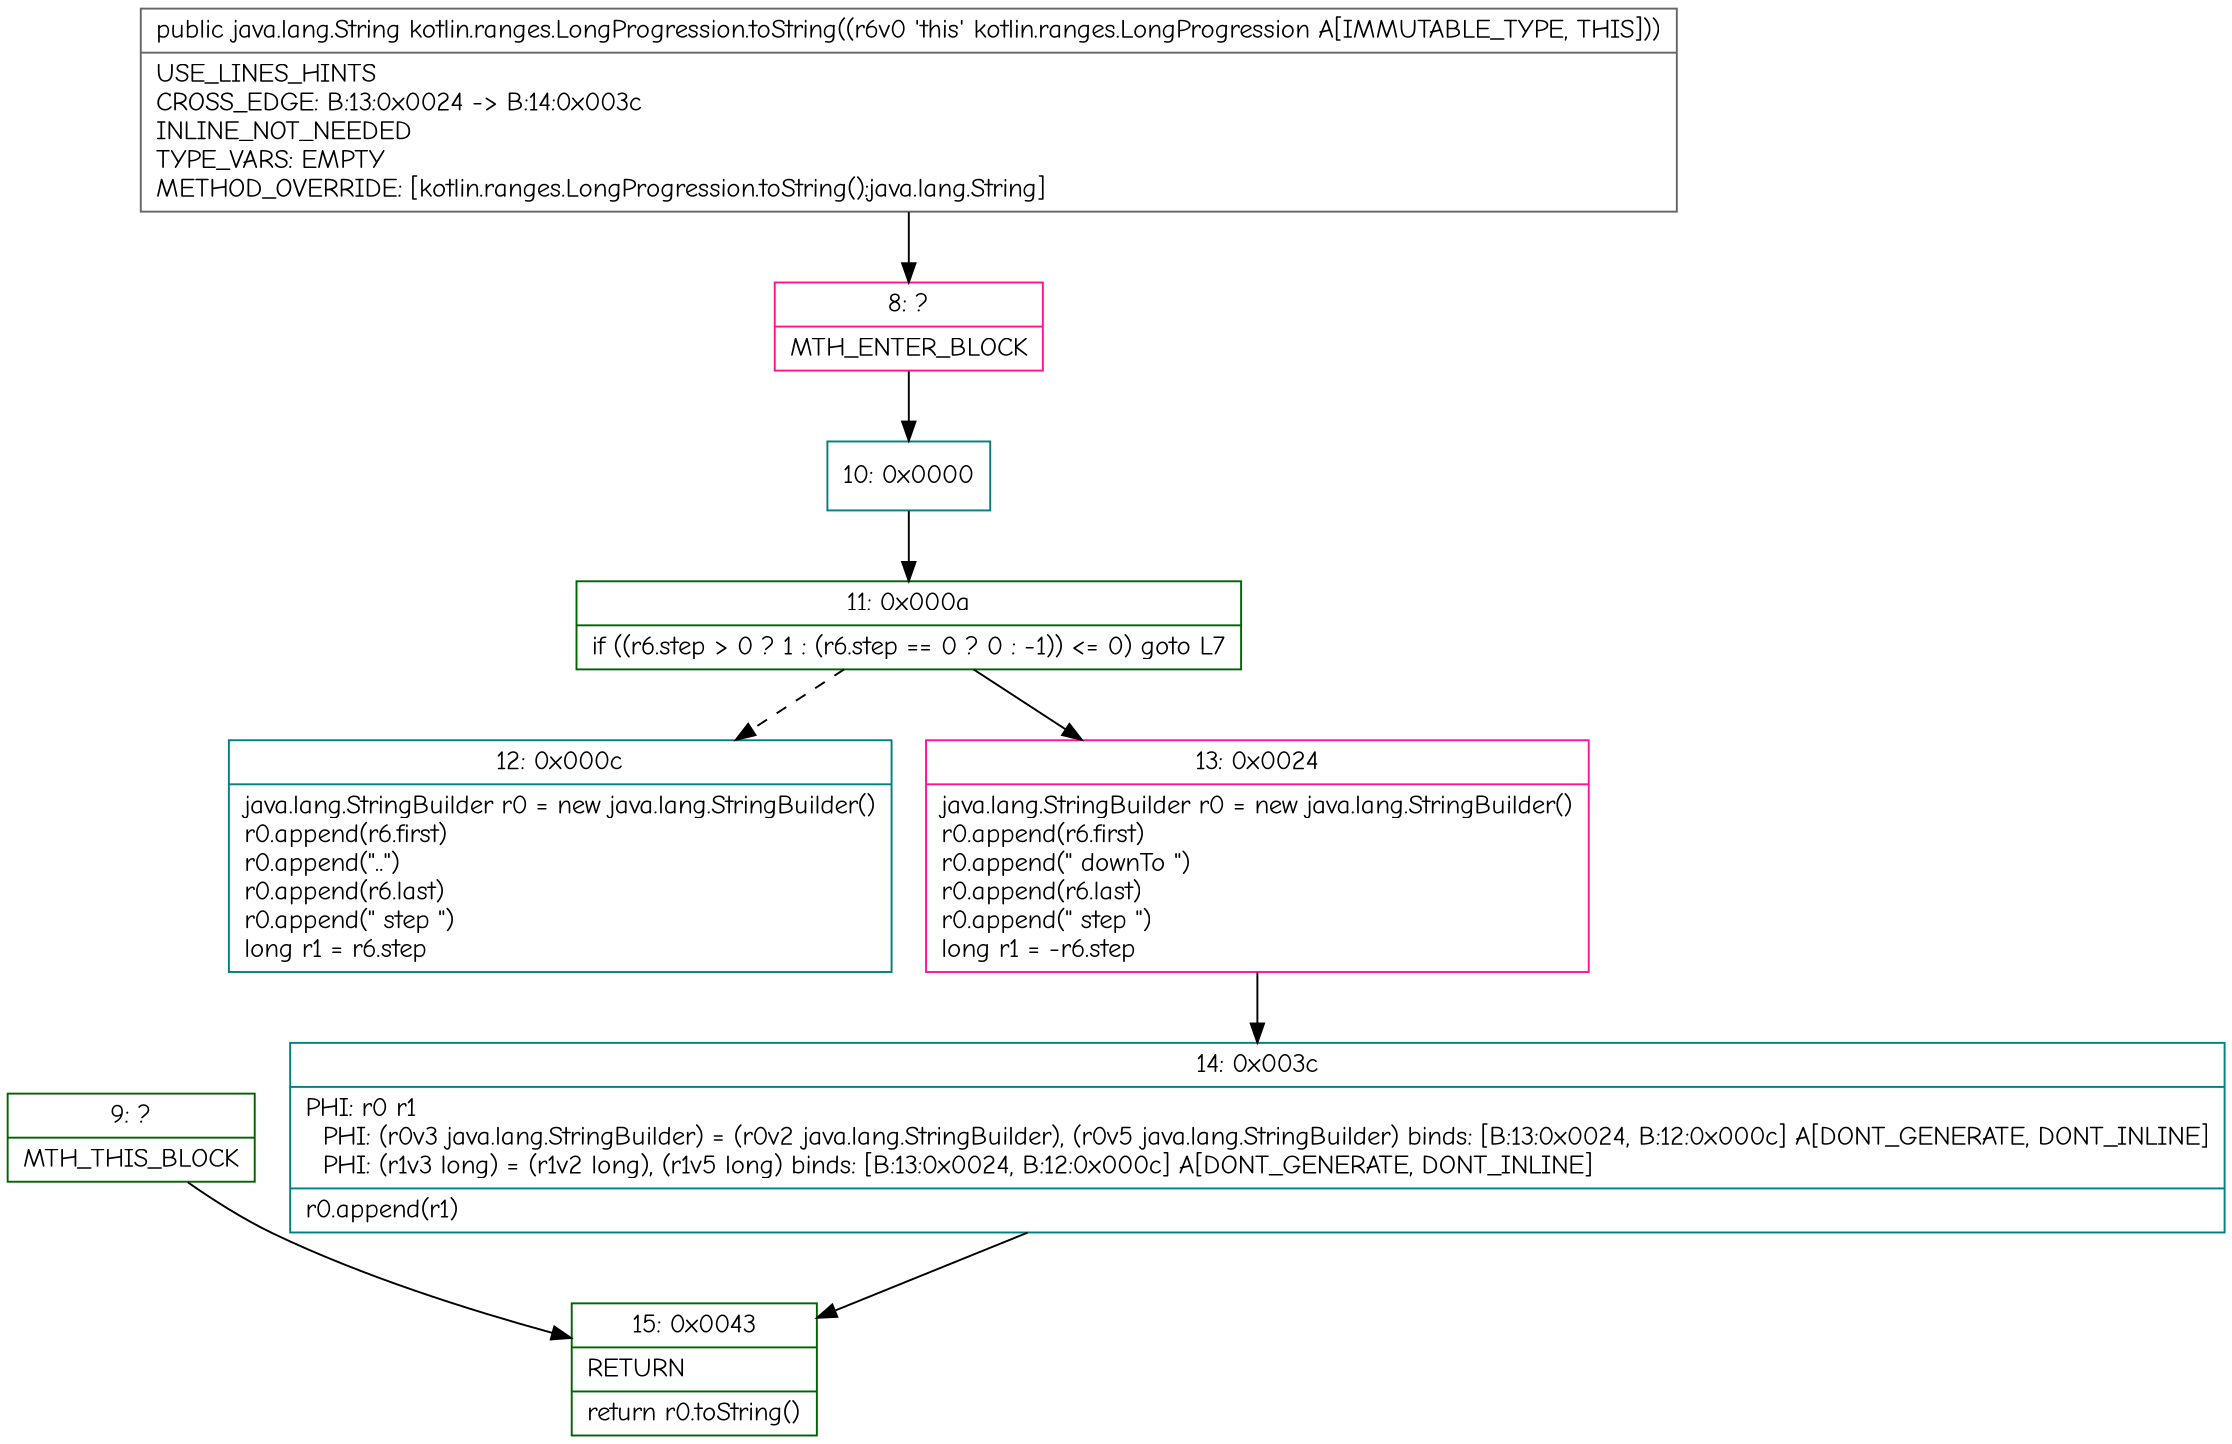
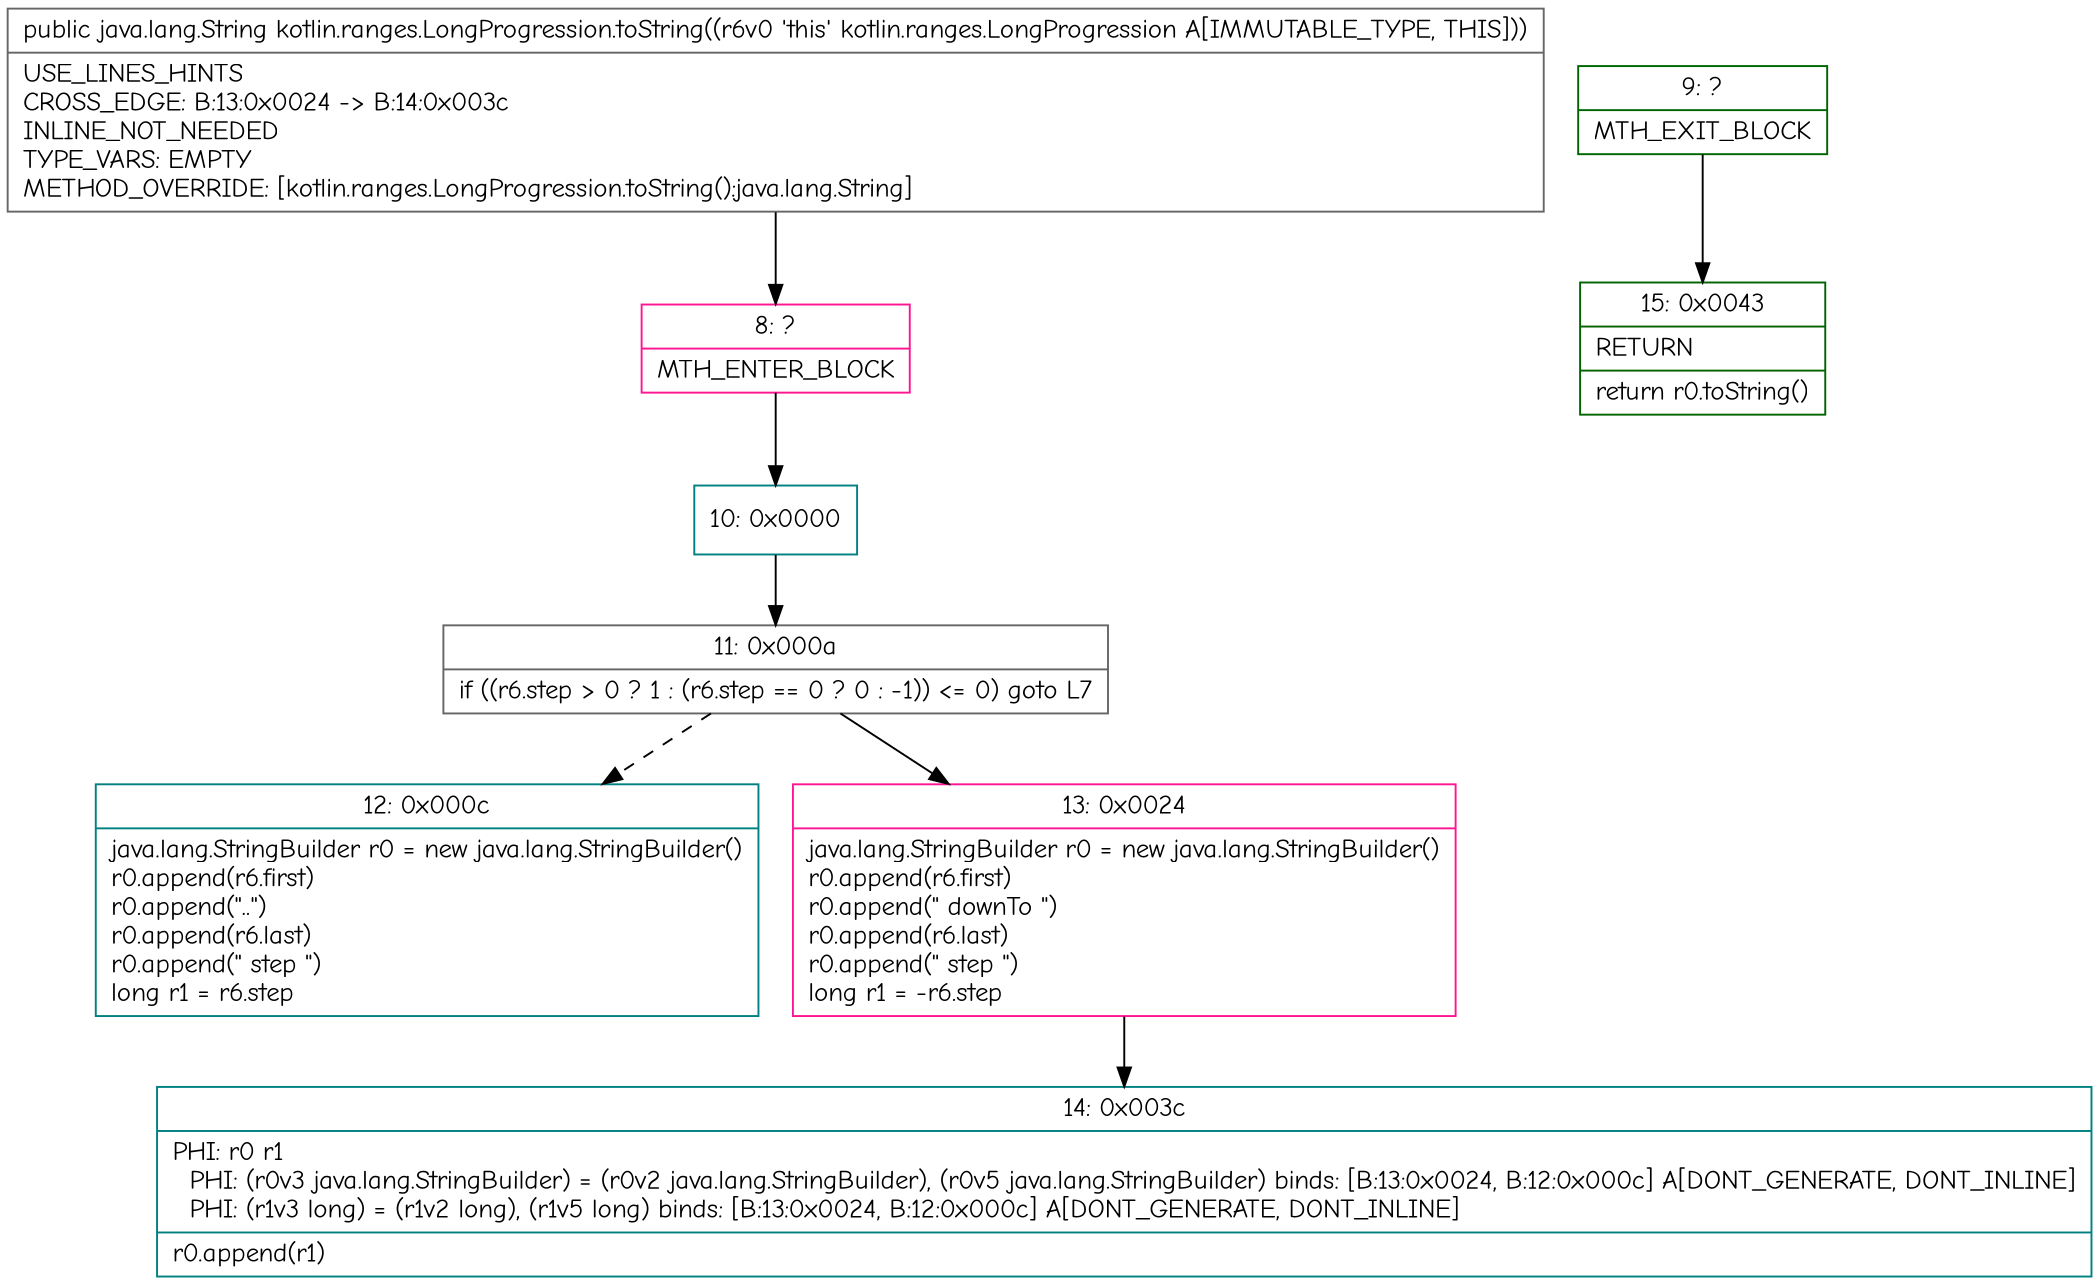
(909, 625) -> (776, 669)
(131, 1159) -> (1703, 131)
(932, 1271) -> none
